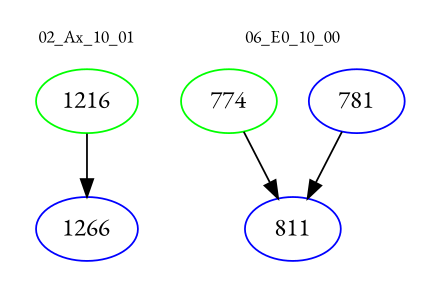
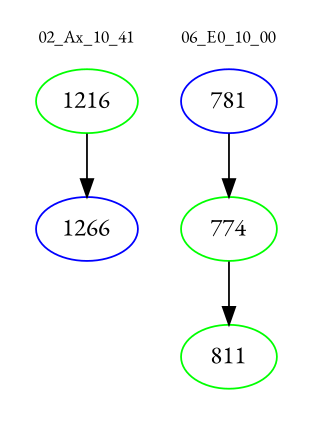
(87, 38) -> (87, 38)
(329, 157) -> (229, 156)
(293, 229) -> (229, 357)
